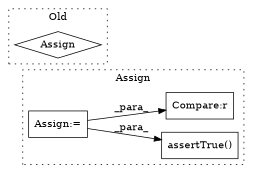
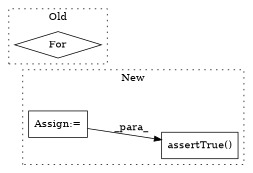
(58, 45) -> (58, 45)
(133, 78) -> (133, 78)
(200, 106) -> none
